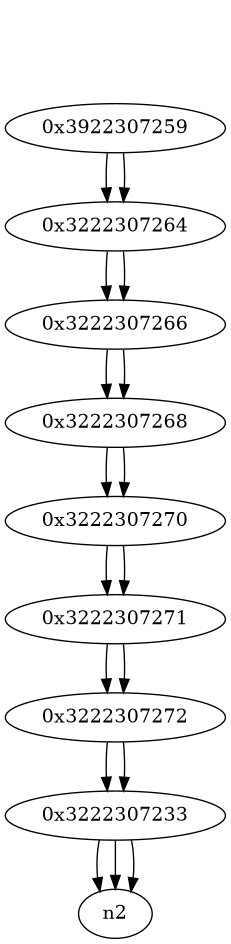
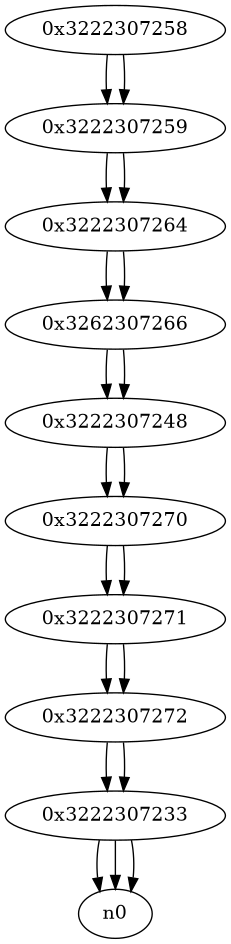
none -> (115, 30)
(115, 128) -> (115, 128)
(115, 325) -> (115, 325)
(115, 423) -> (115, 423)
(115, 914) -> (115, 914)
